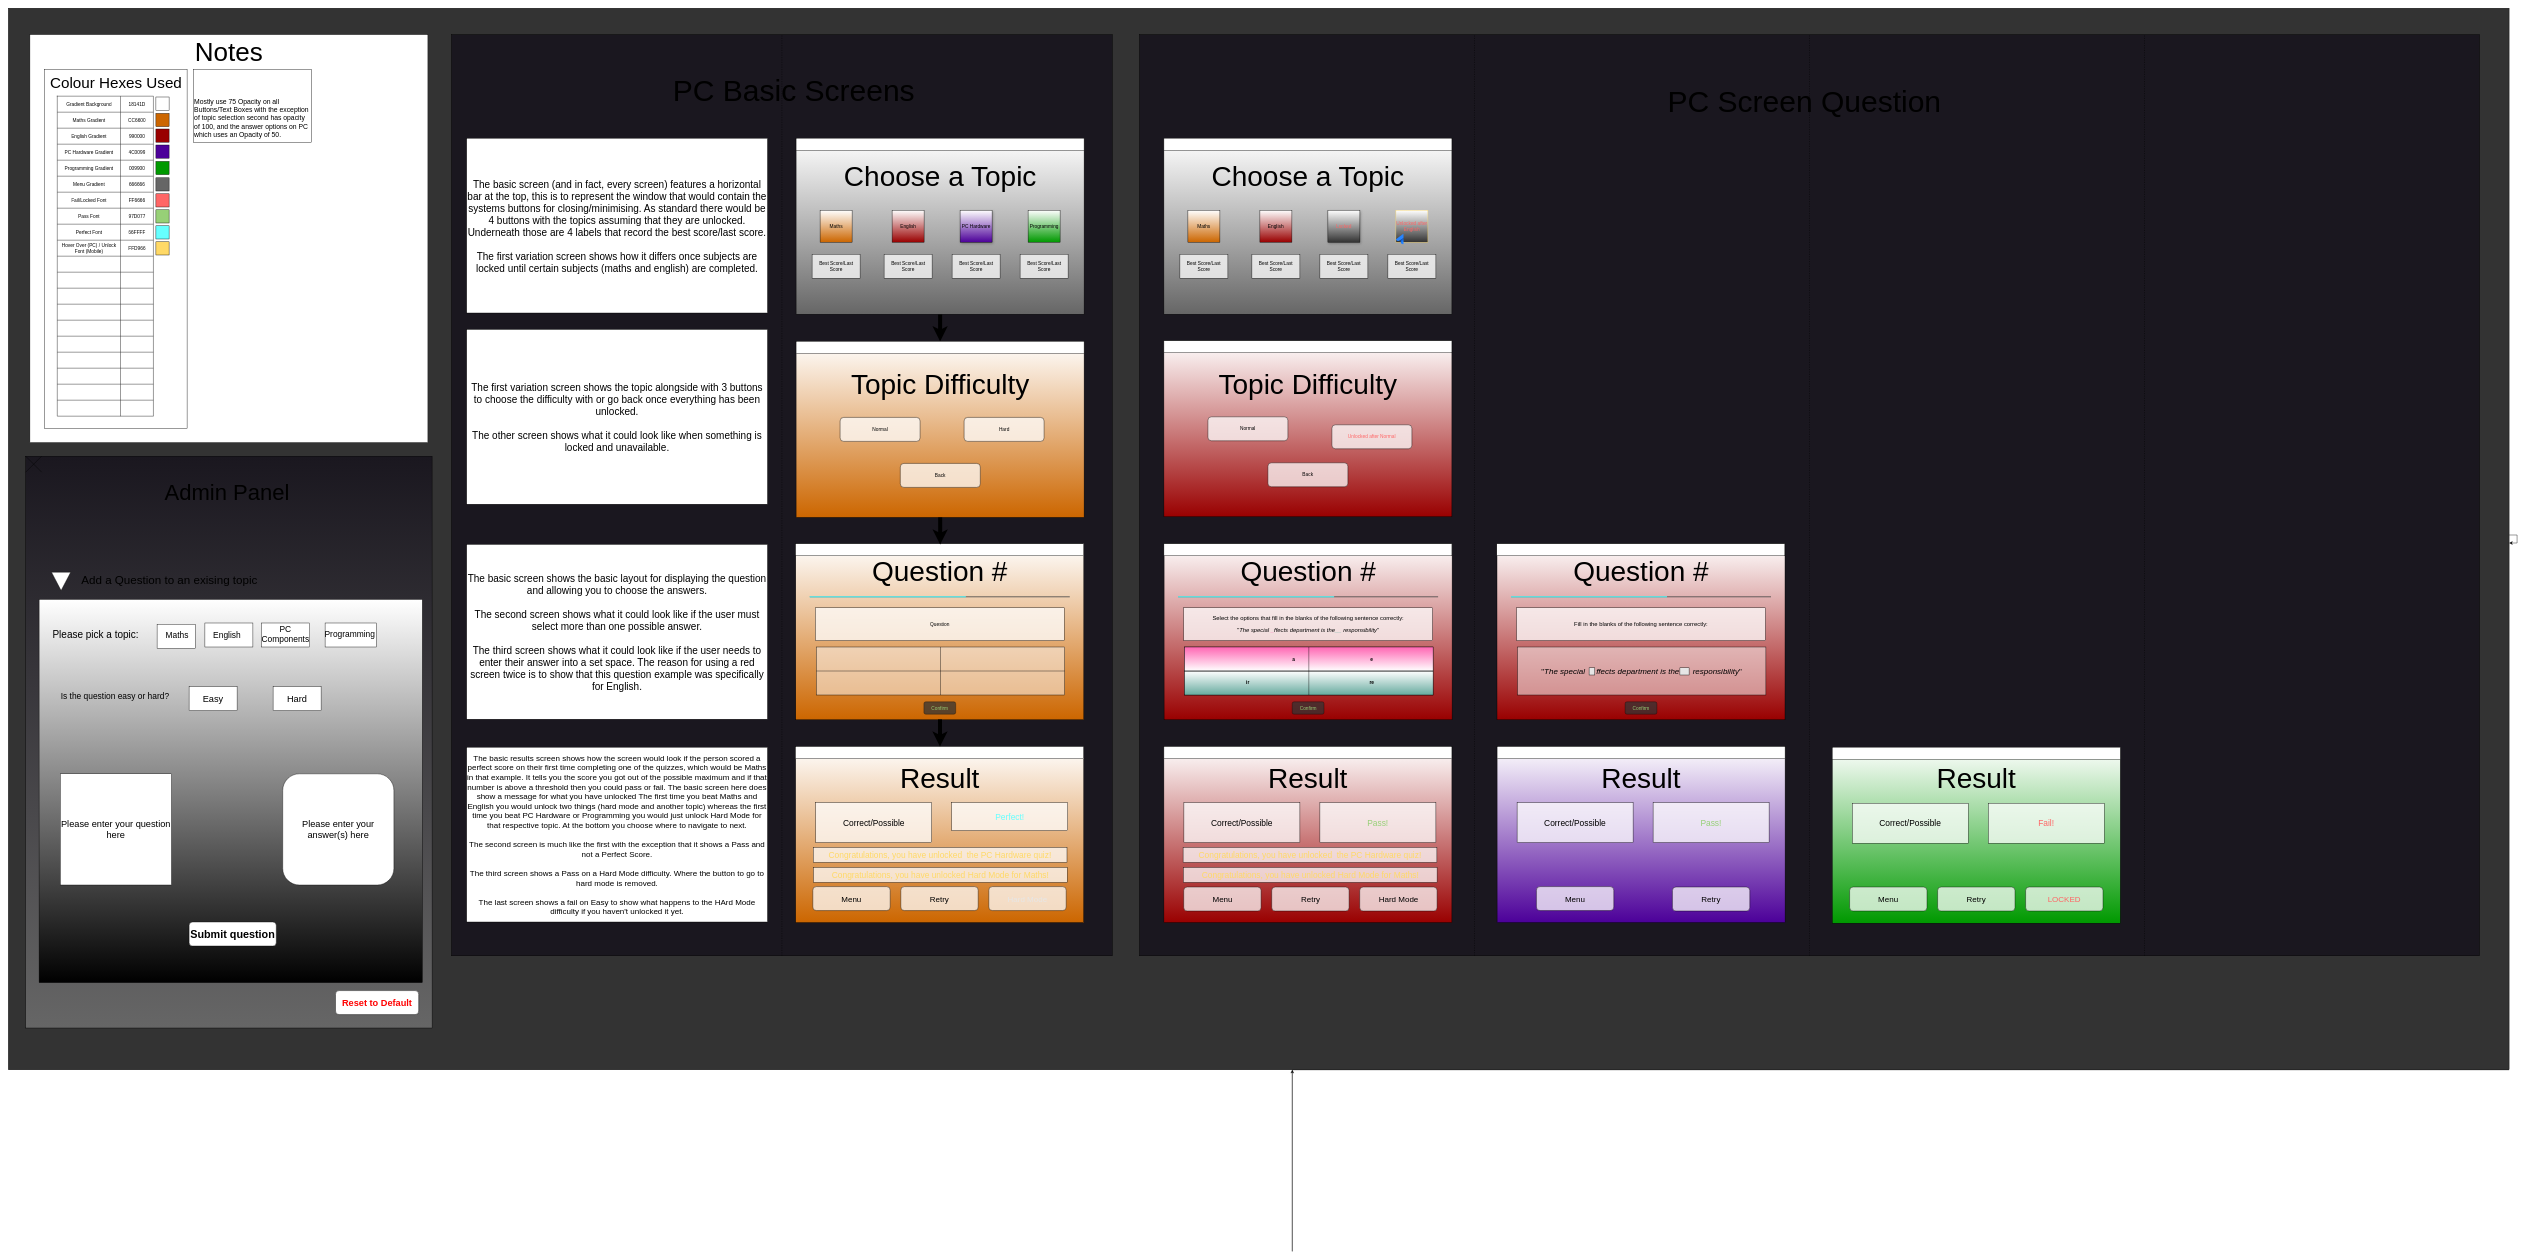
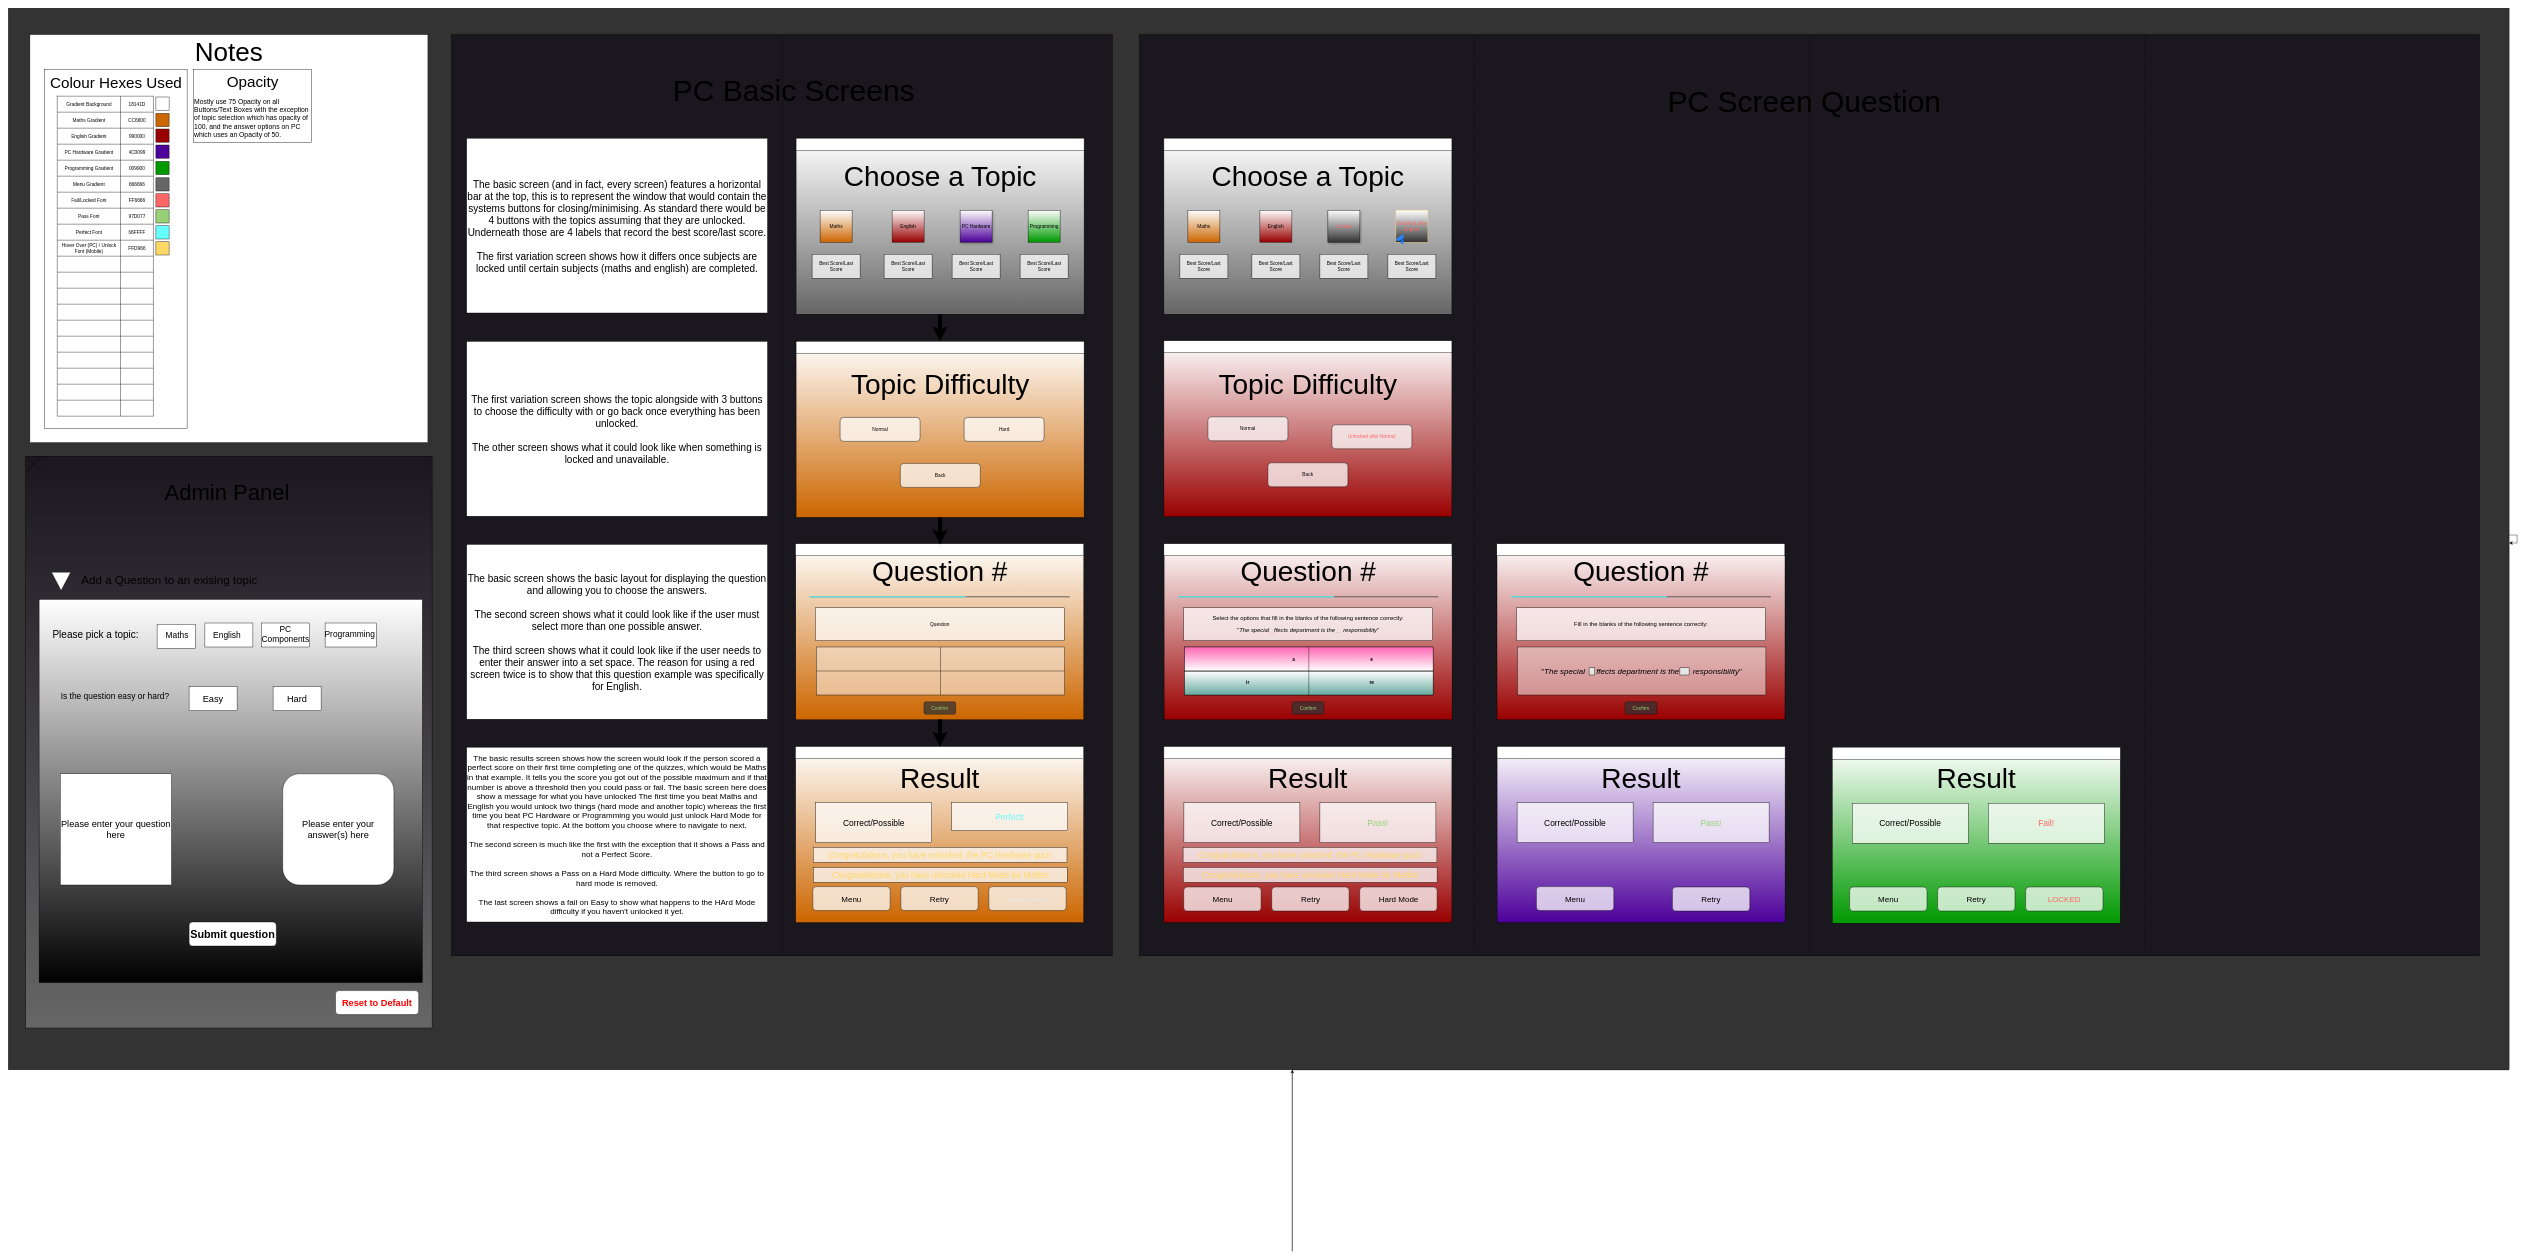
none -> (252, 82)
(253, 119) -> (253, 119)
(617, 417) -> (617, 429)
